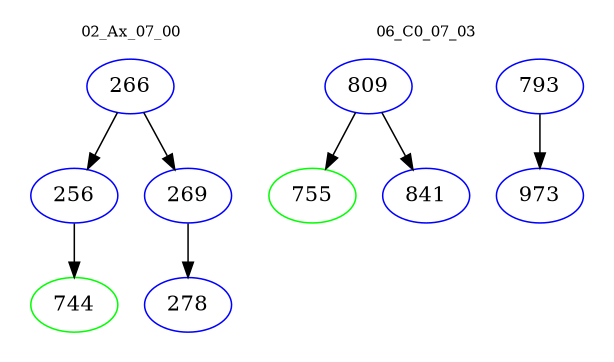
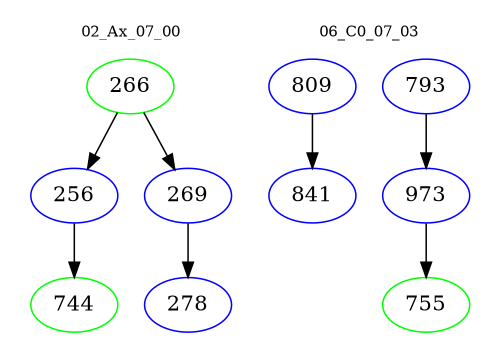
(130, 86) -> (130, 86)
(344, 134) -> (426, 243)
